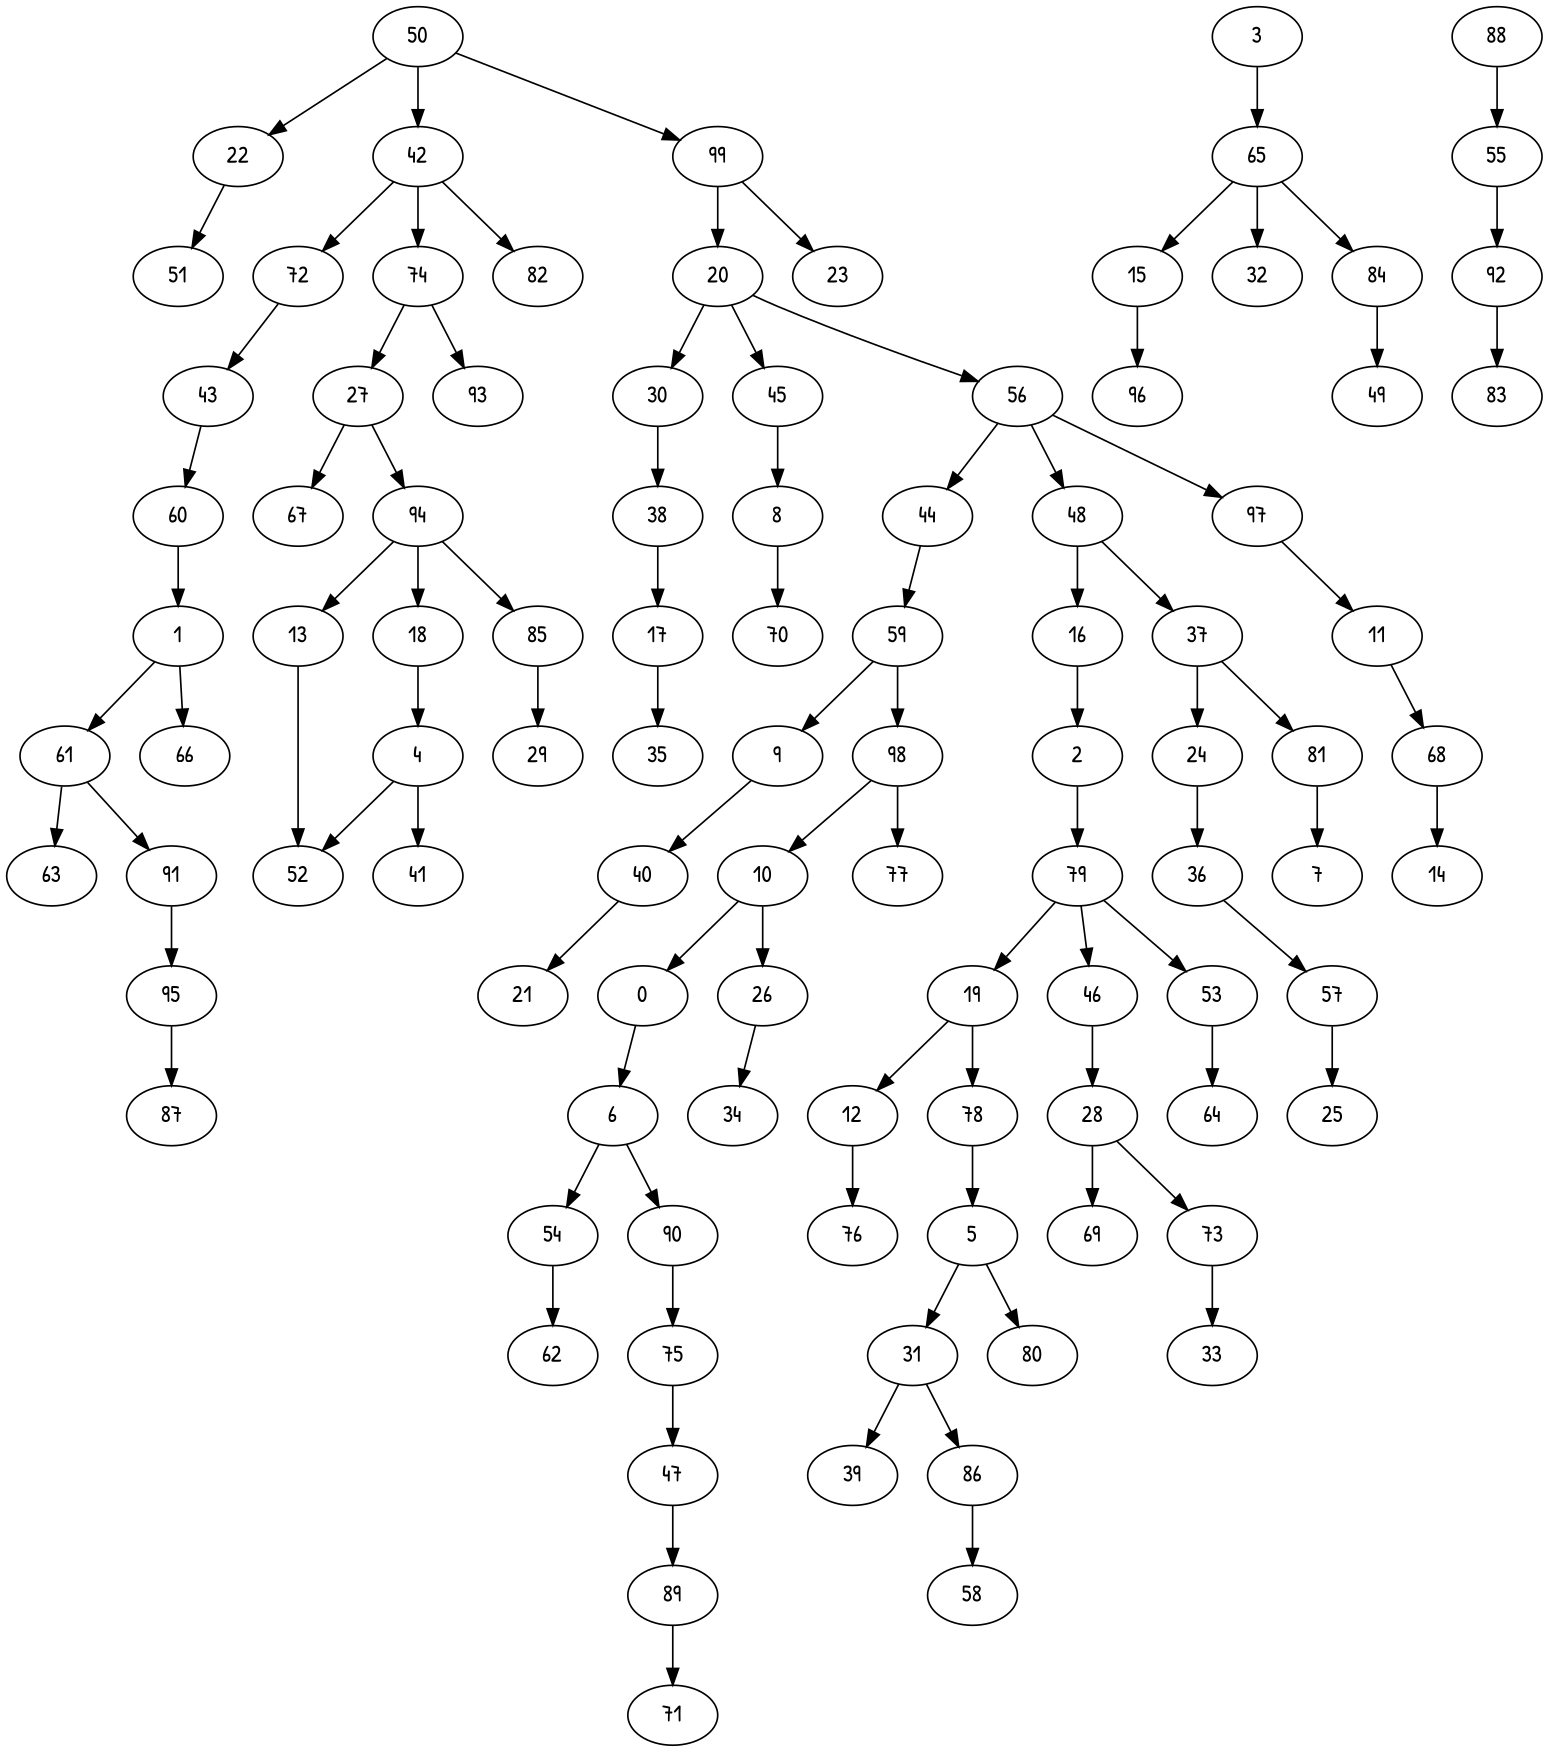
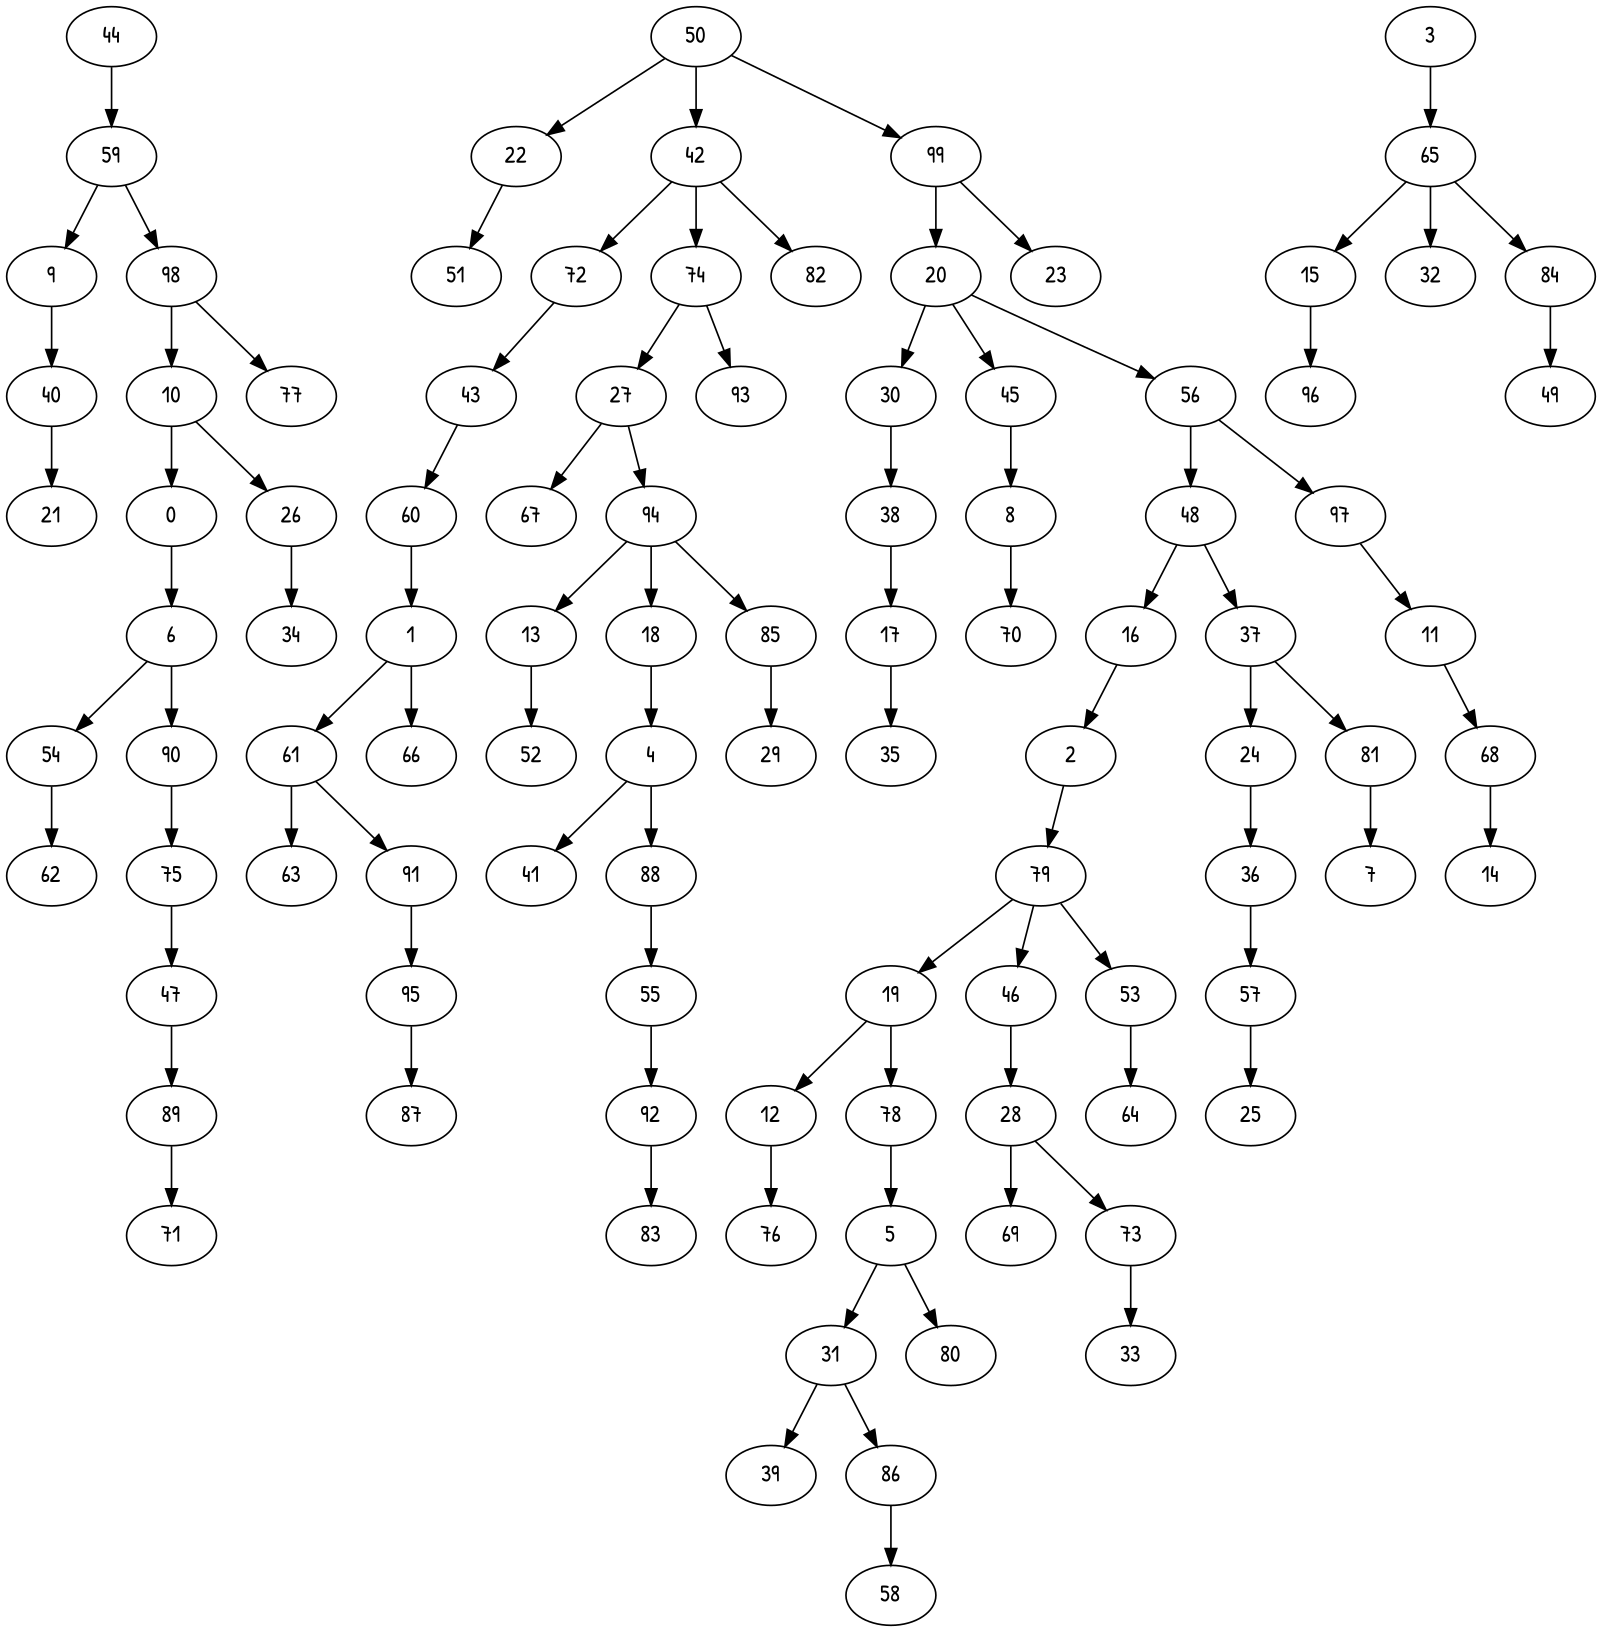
(978, 450) -> none
(364, 810) -> (651, 808)
